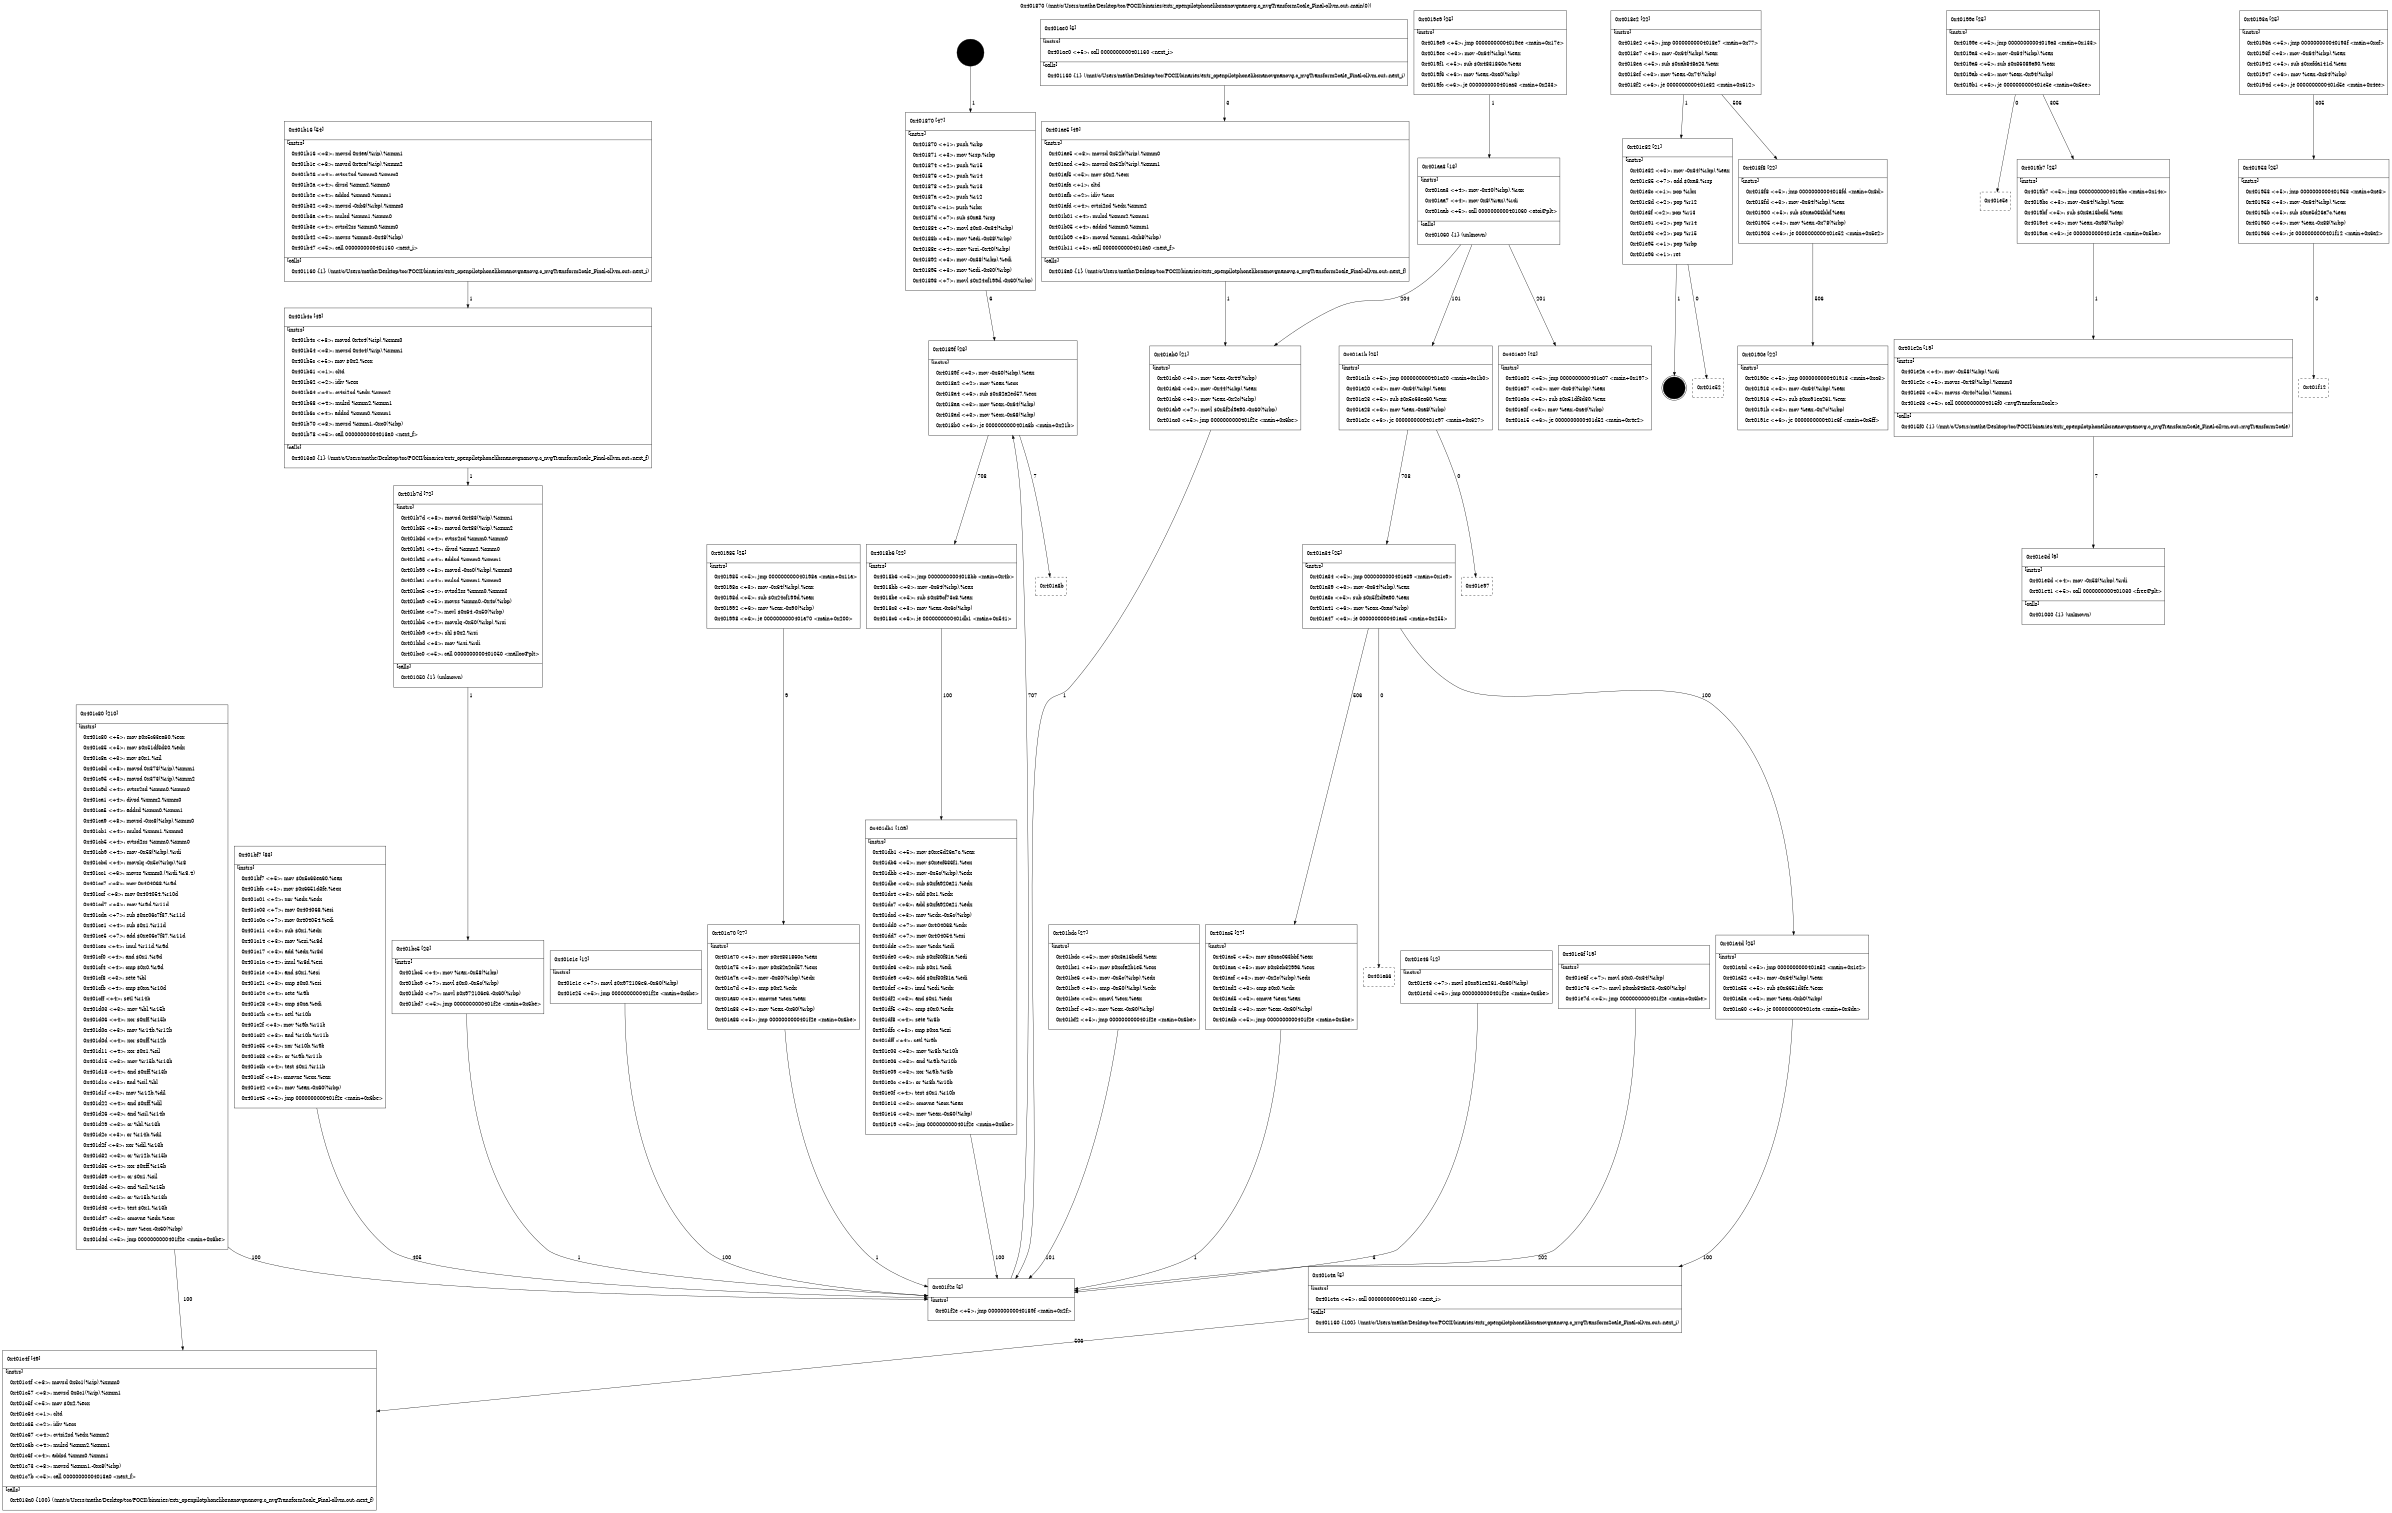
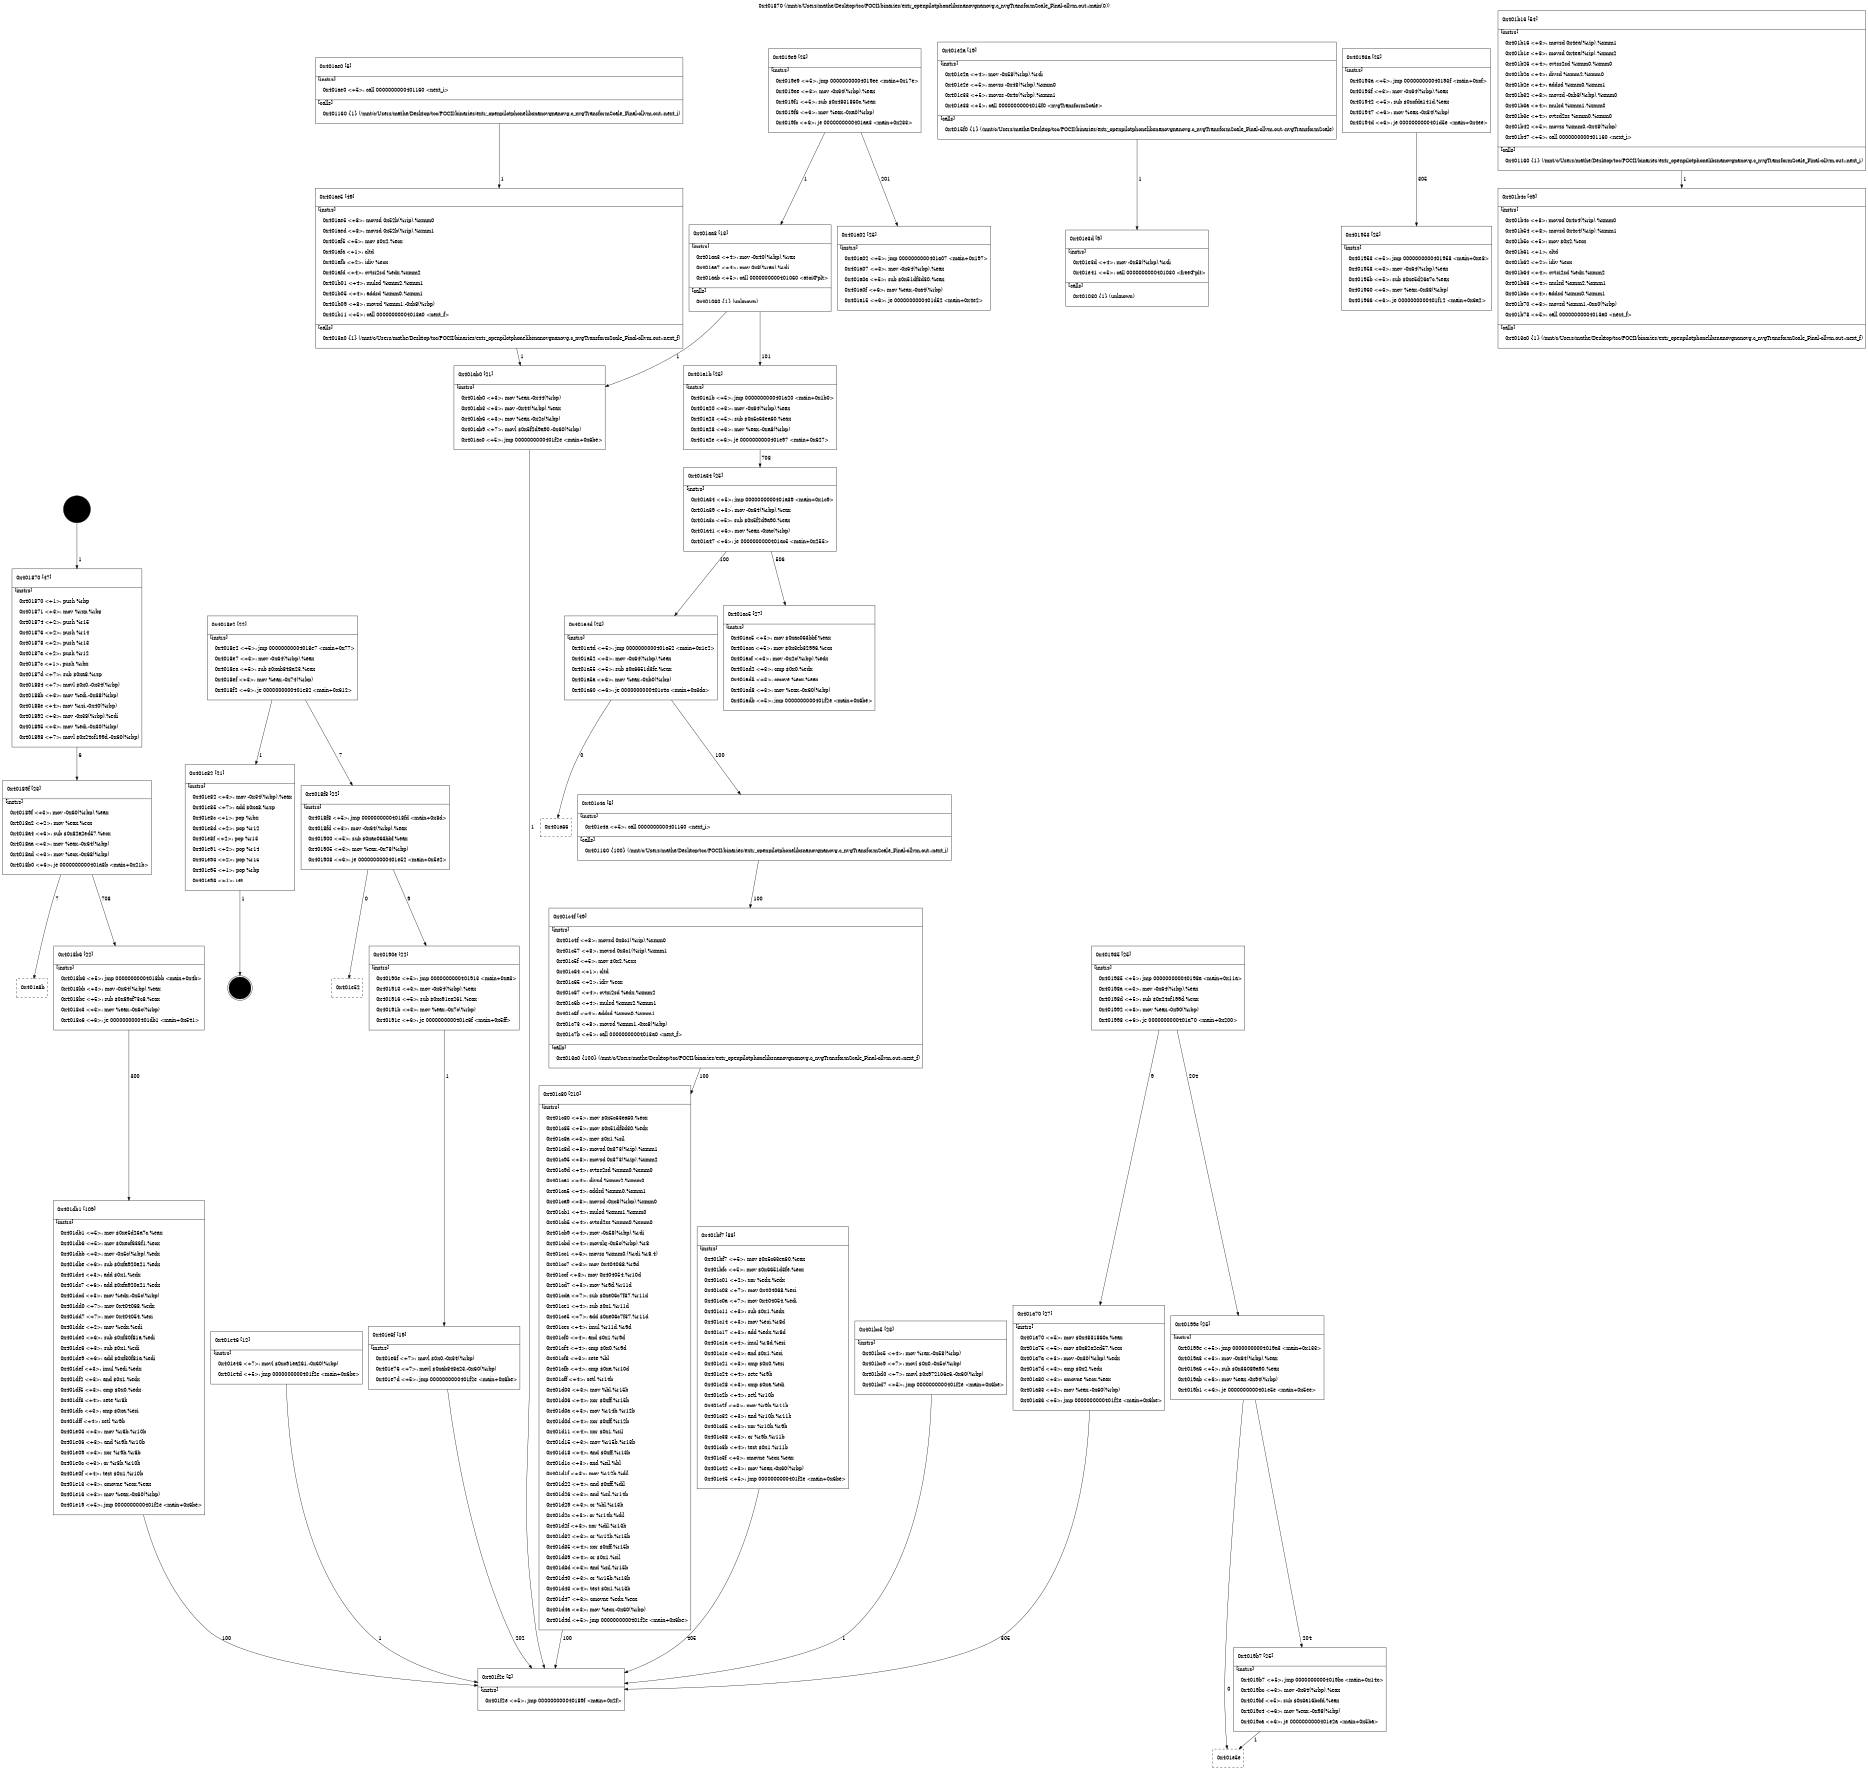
(1227, 103) -> (502, 179)
(1736, 103) -> (340, 756)
(2054, 103) -> (1306, 1639)
(2093, 290) -> (1251, 1739)
(1531, 294) -> (879, 178)
(1404, 299) -> (677, 357)
(1818, 299) -> (408, 899)
(1697, 320) -> (359, 922)
(2314, 388) -> none
(2096, 477) -> (1139, 179)
(468, 586) -> none
(1477, 586) -> none
(947, 696) -> (134, 1077)
(1379, 796) -> (579, 755)
(1028, 859) -> none
(626, 977) -> none
(1124, 977) -> none
none -> (1207, 1171)
none -> (444, 1176)
(1235, 1207) -> none
(876, 1258) -> (1005, 1639)
(1373, 1258) -> (379, 1639)
(179, 1298) -> (696, 1079)
(1078, 1341) -> (757, 899)
